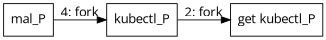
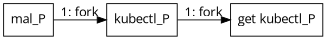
(80, 13) -> (80, 13)
(204, 13) -> (204, 13)
